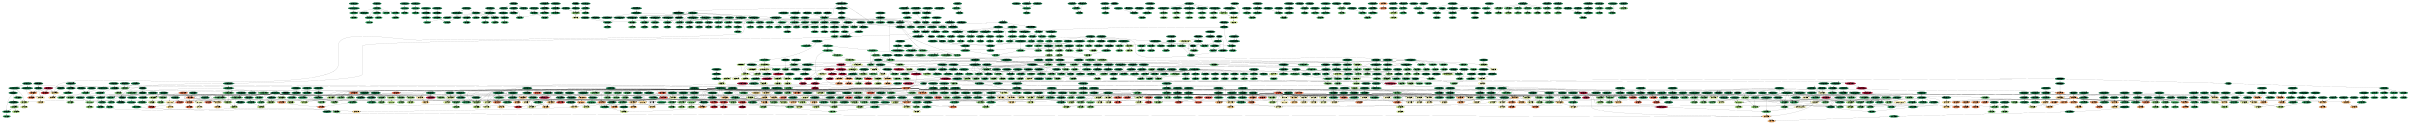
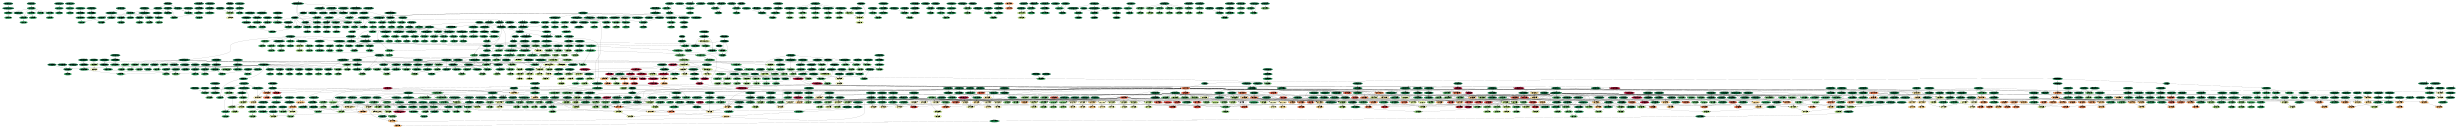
(1049, 51) -> (539, 51)
(322, 102) -> none
